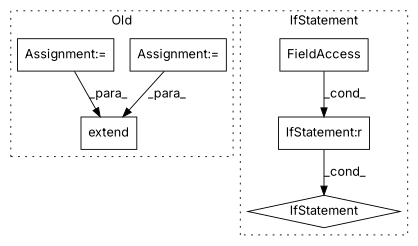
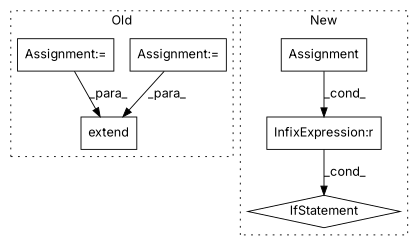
(324, 21) -> (324, 21)
(324, 55) -> (324, 55)
(324, 133) -> (324, 133)
